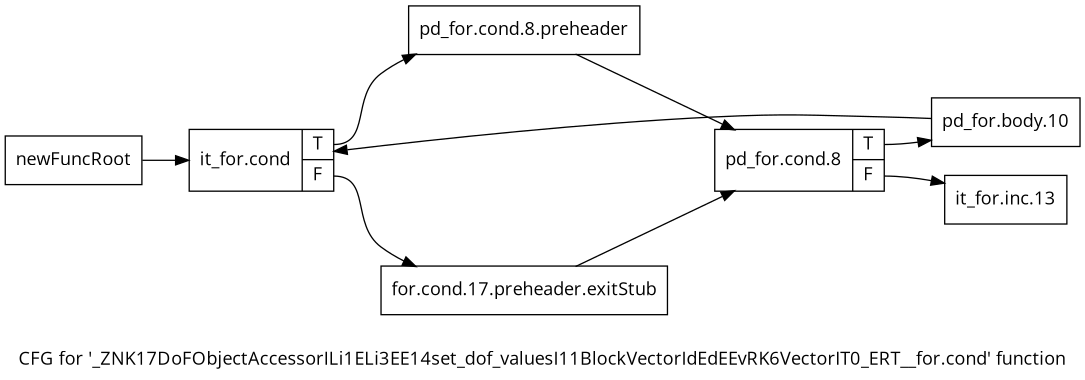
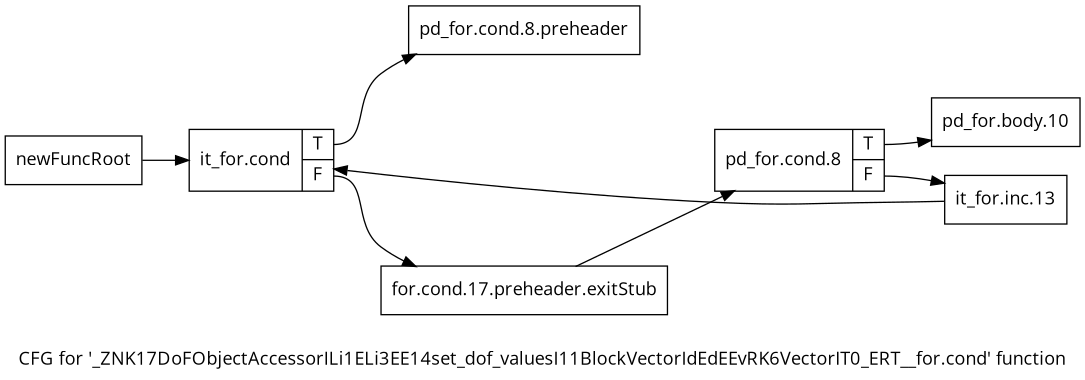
(649, 89) -> none
(639, 122) -> (645, 198)
